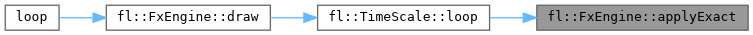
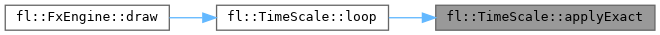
(32, 18) -> none
(642, 18) -> (545, 18)
